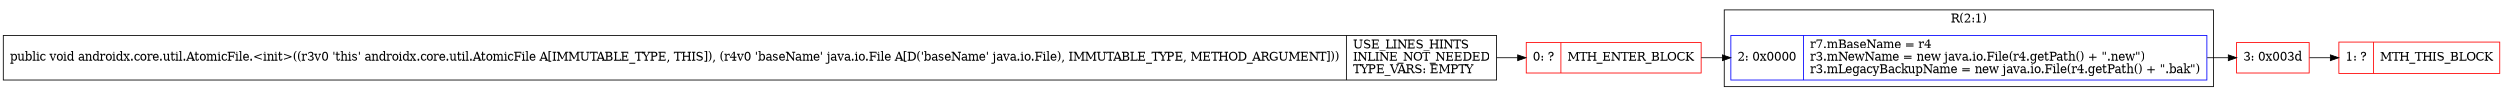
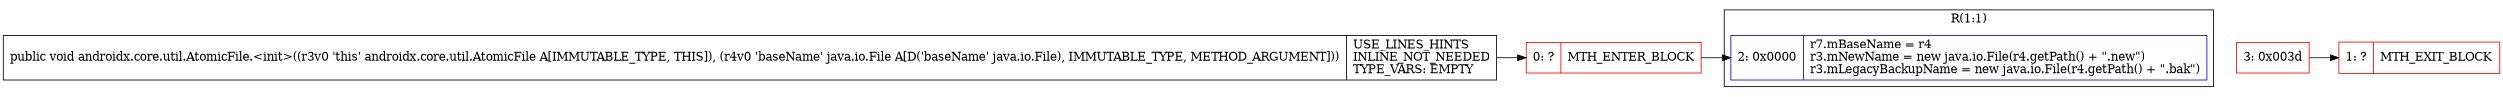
(1969, 19) -> (1969, 19)
(2437, 57) -> (2436, 57)
(2219, 58) -> none
